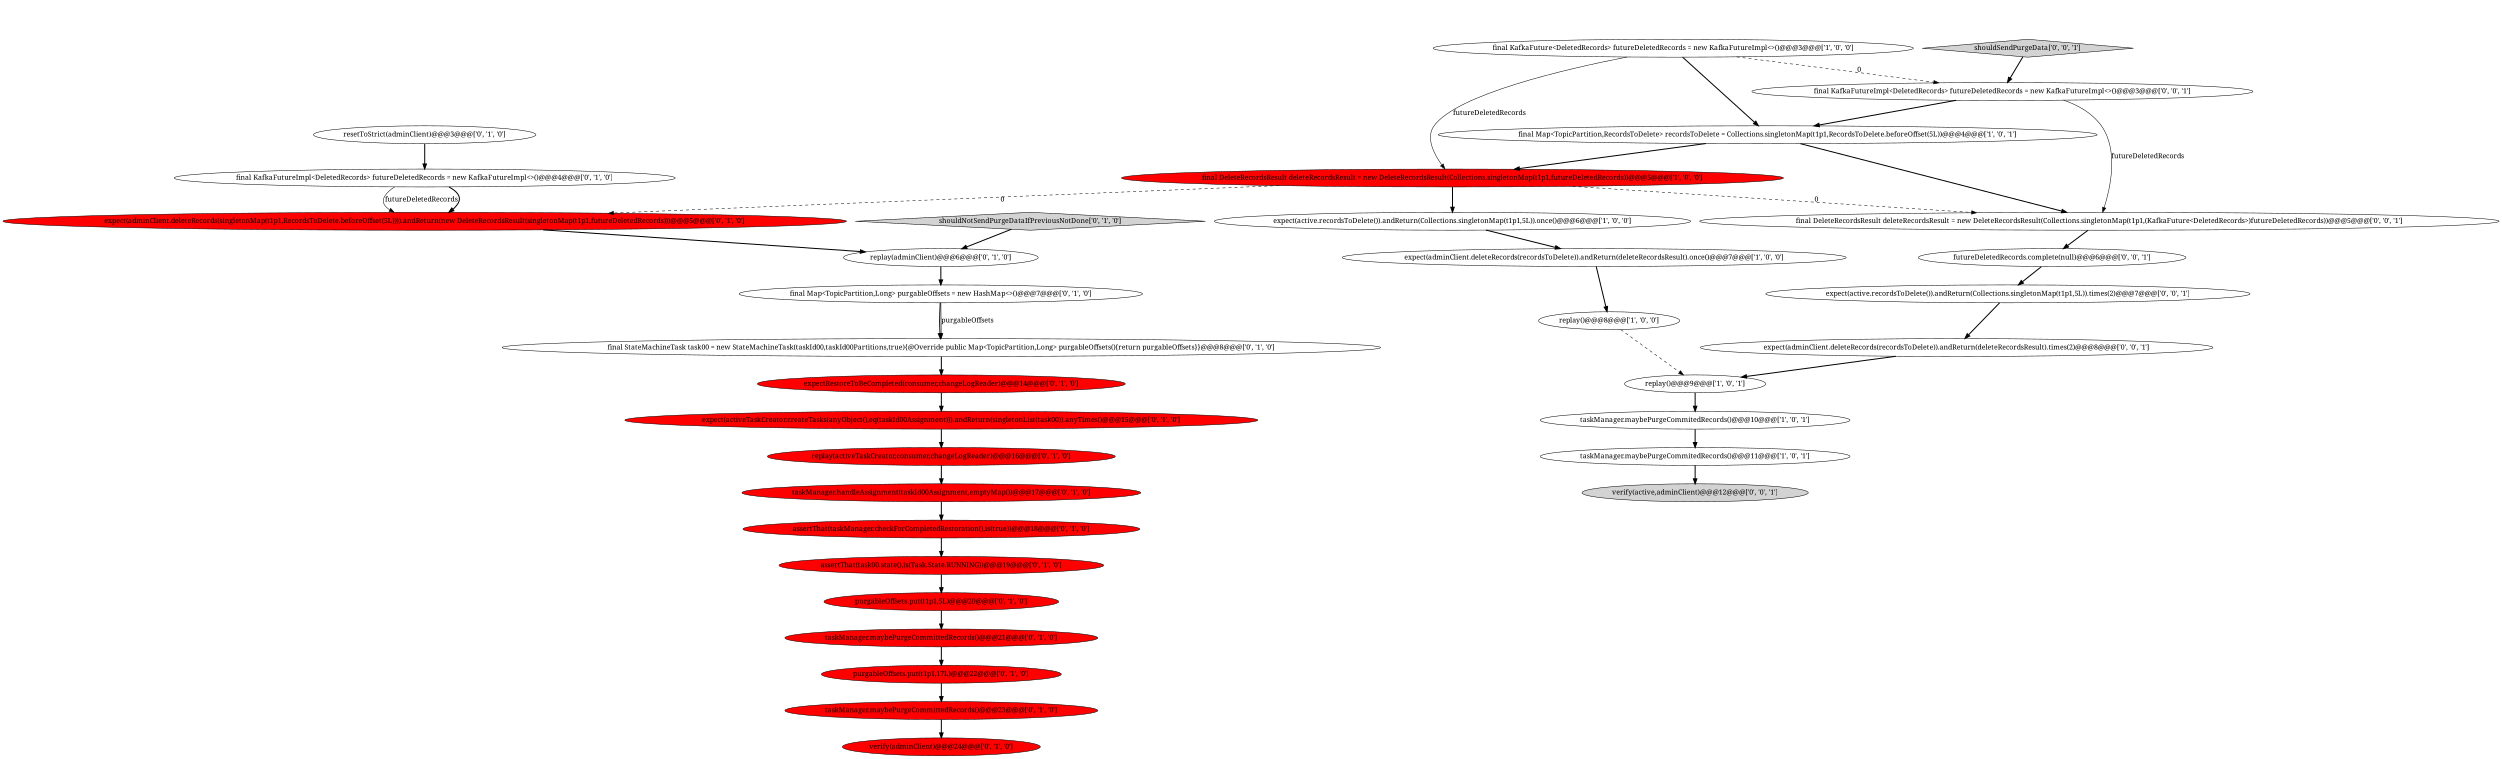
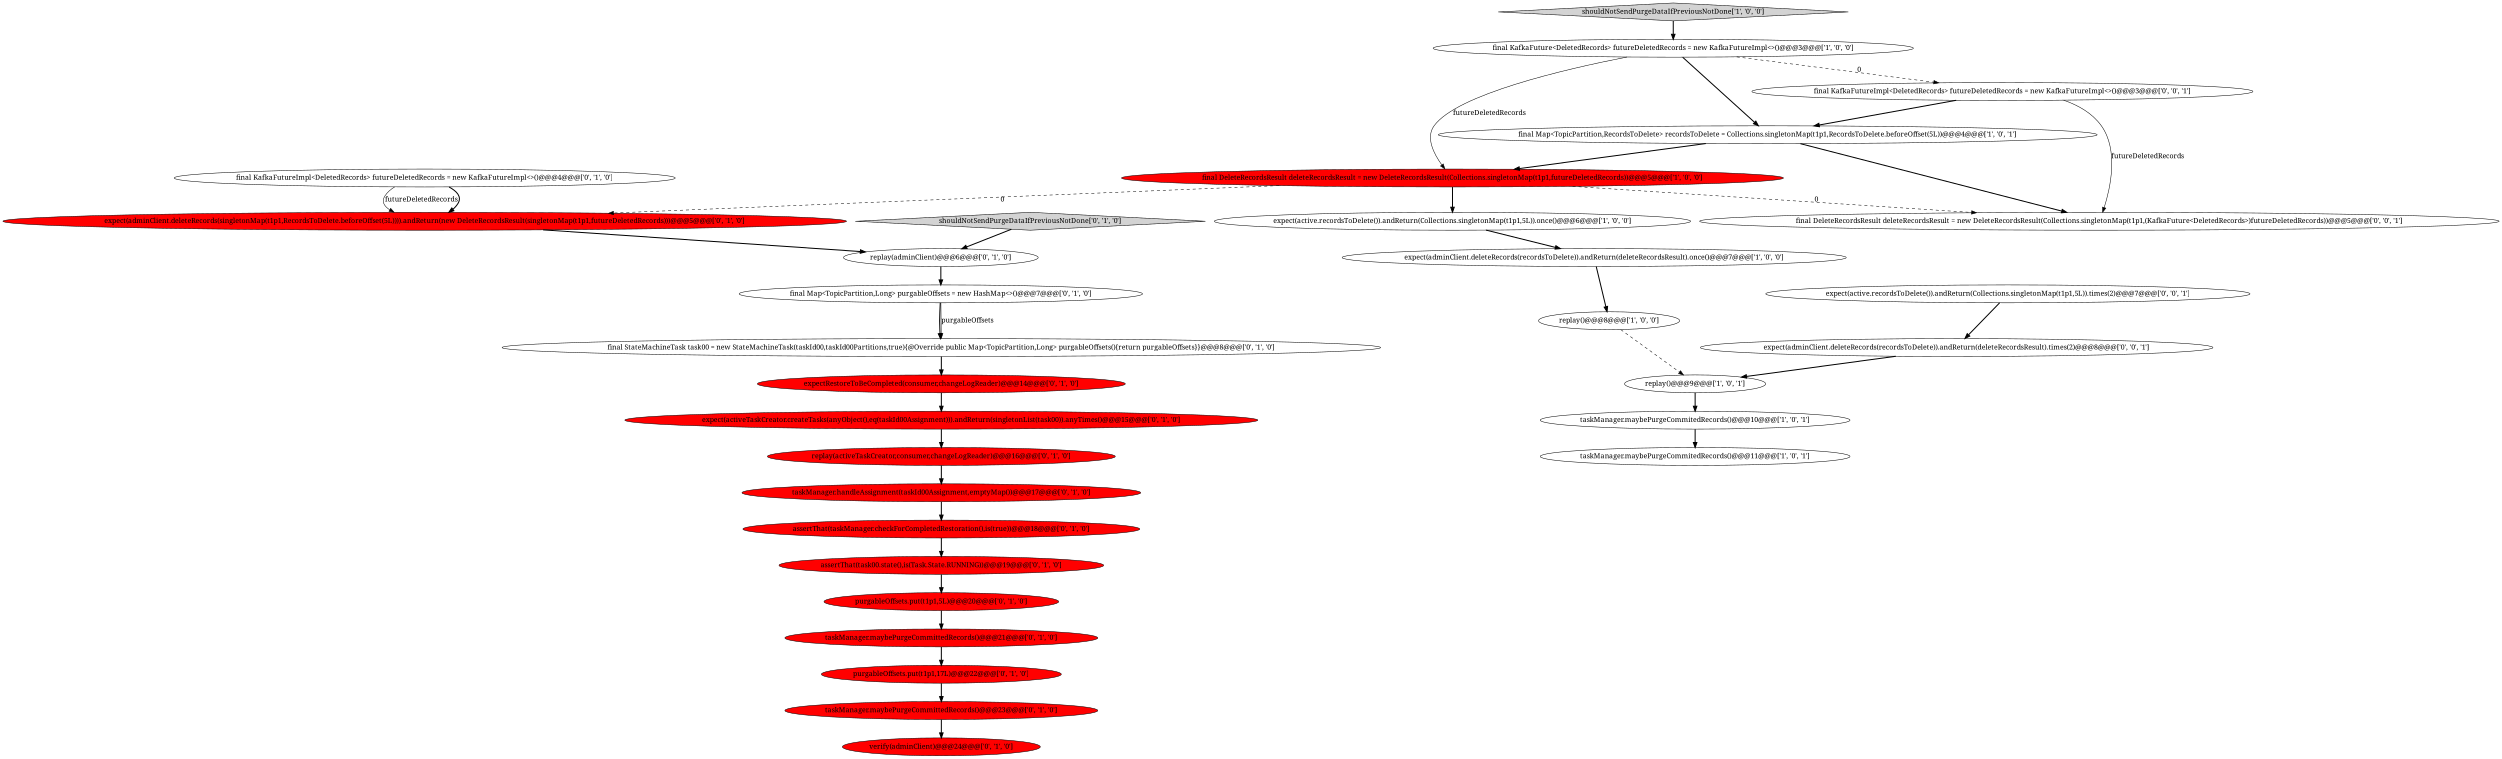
none -> (1673, 12)
(2028, 48) -> none
(425, 135) -> none
(2052, 258) -> none
(1695, 493) -> none
